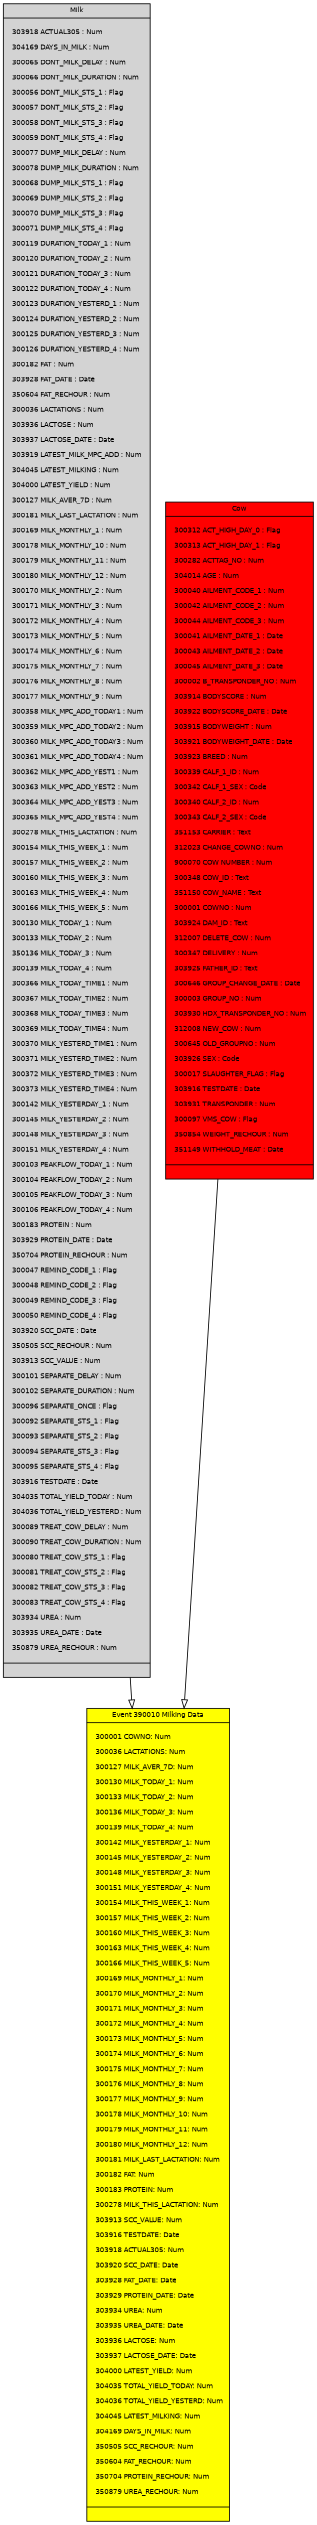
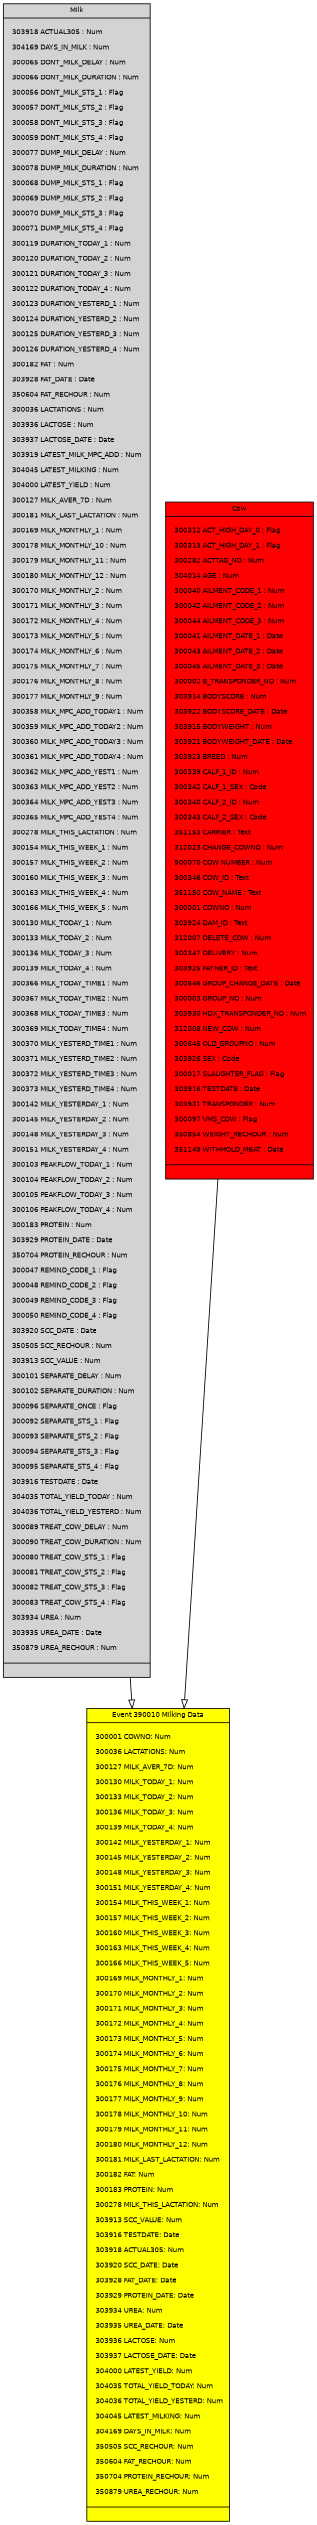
(61, 953) -> (61, 953)
